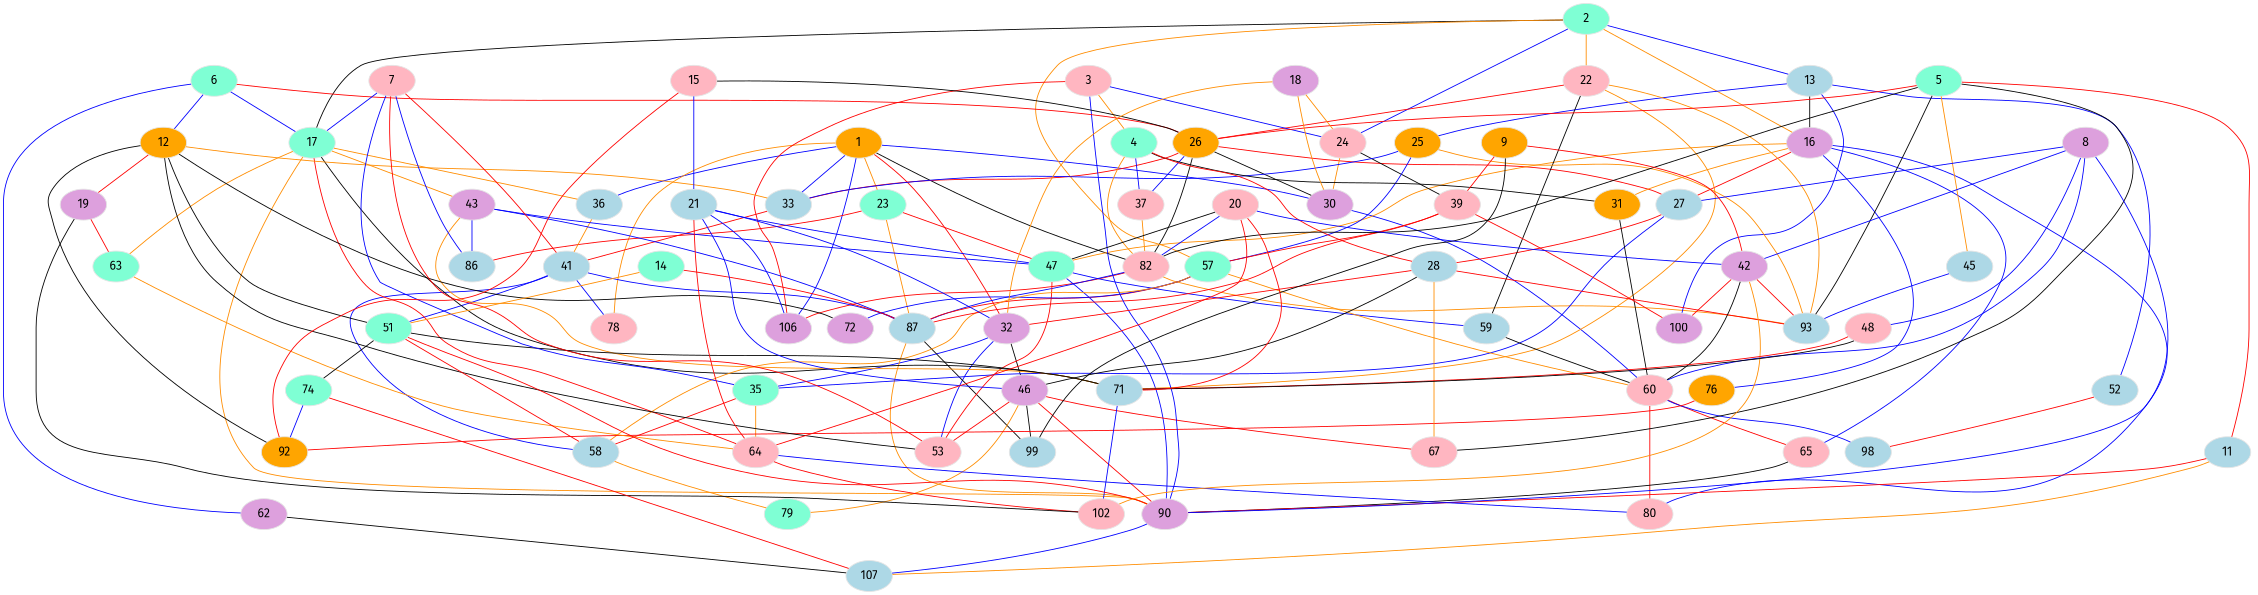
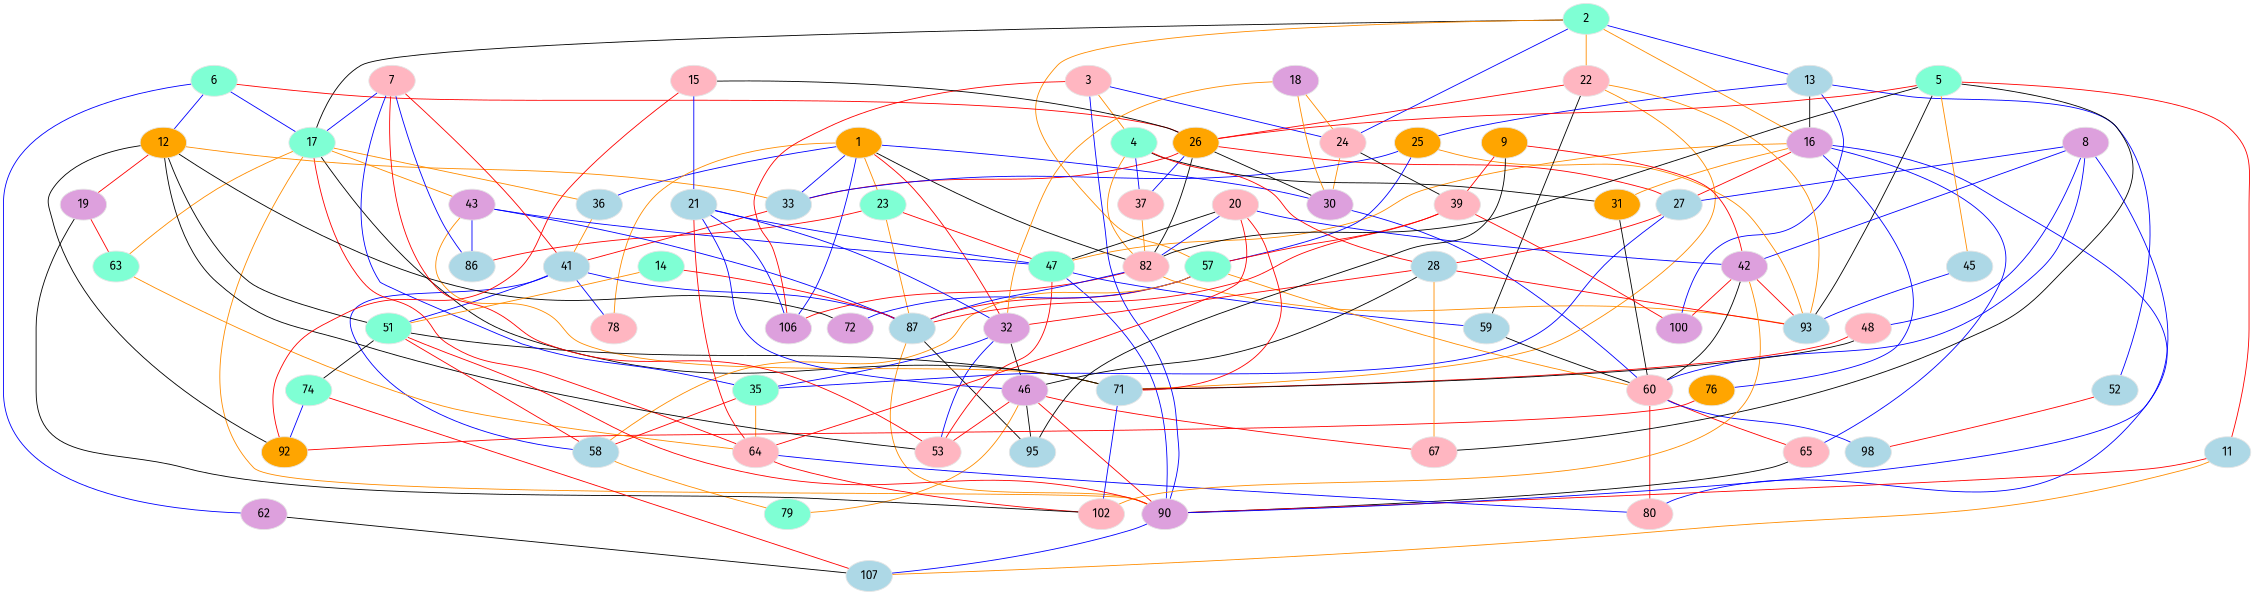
(1033, 452) -> (1033, 452)
